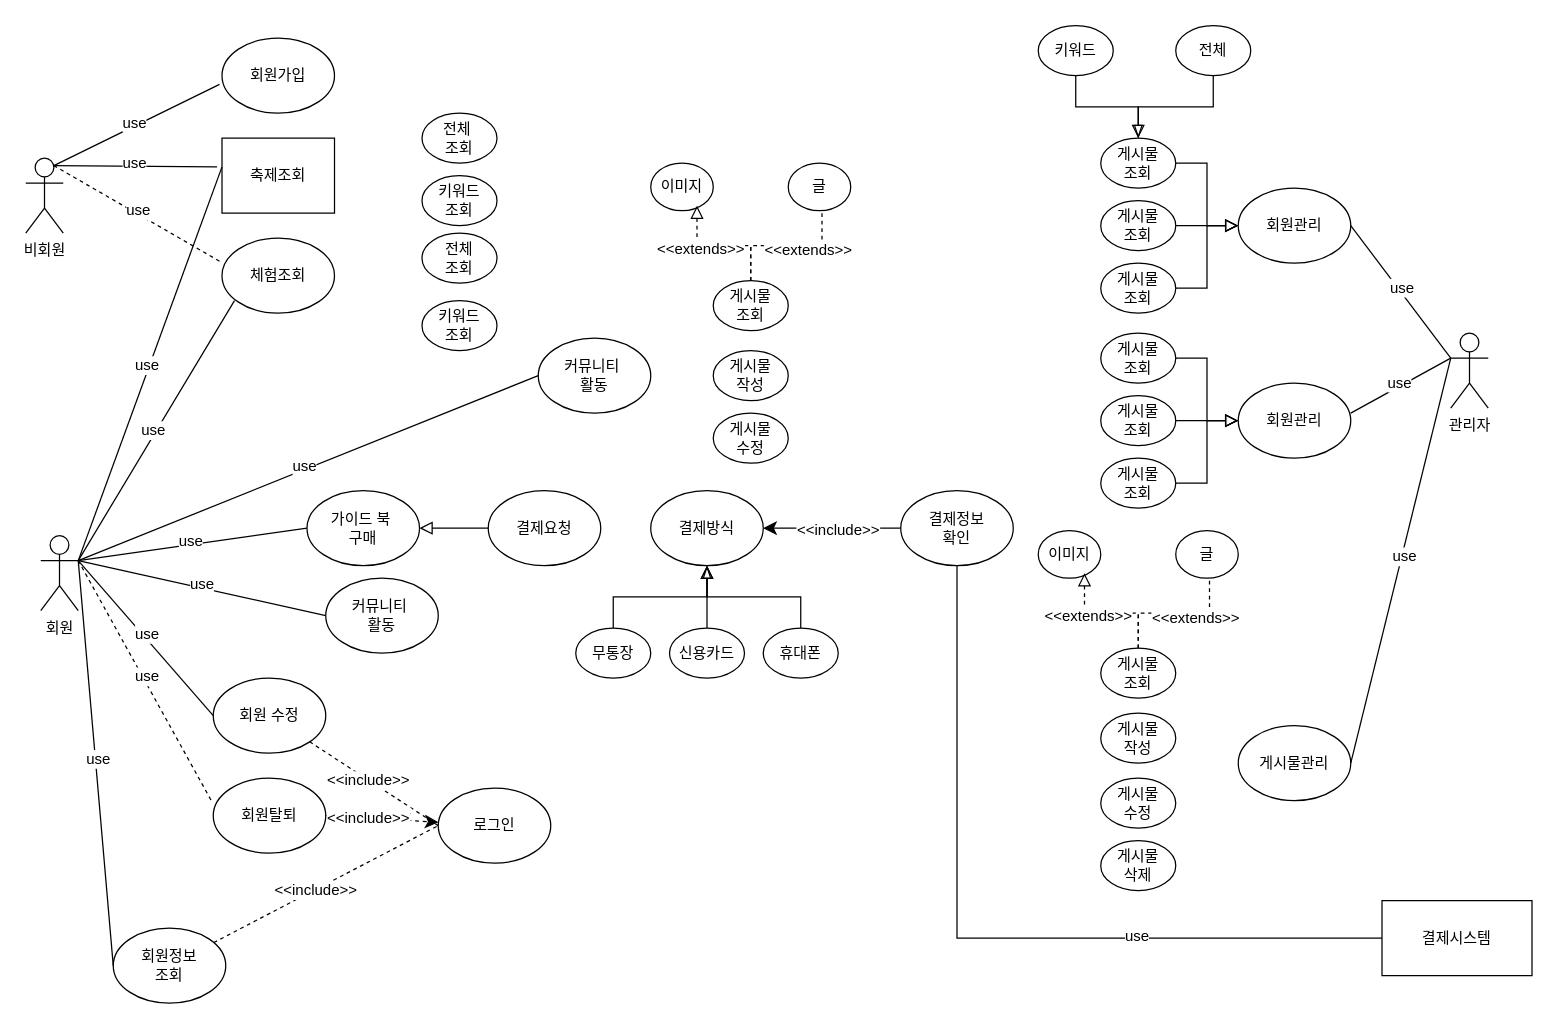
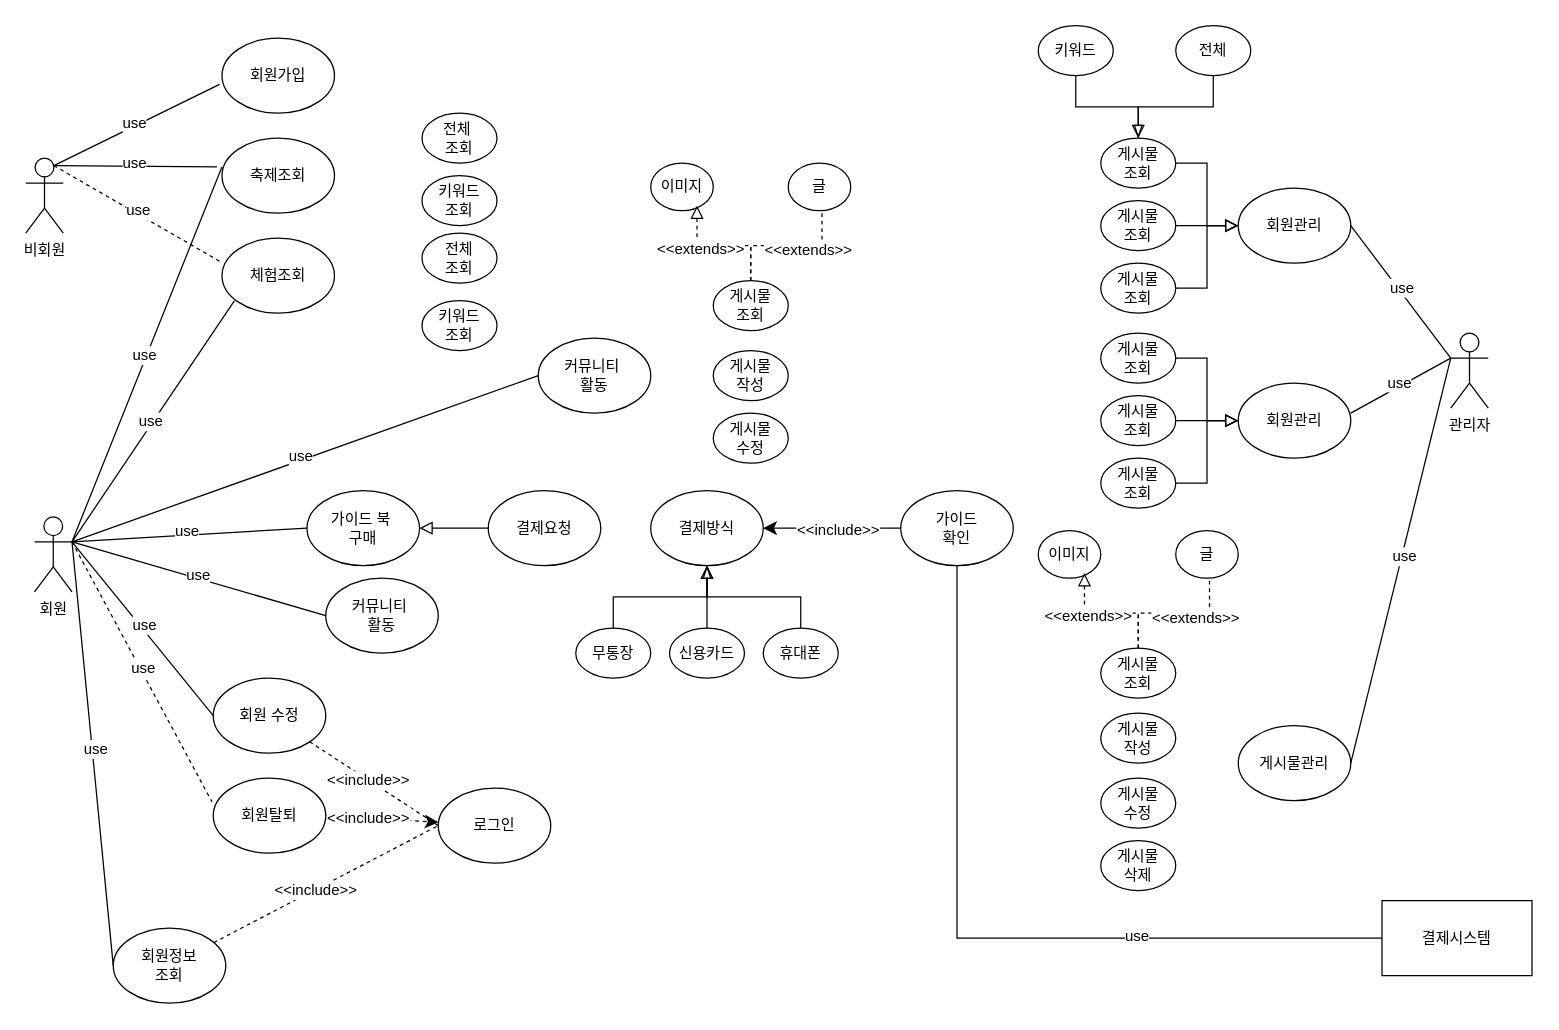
(278, 176) -> (278, 176)
(957, 528) -> (957, 528)
(59, 573) -> (53, 554)
